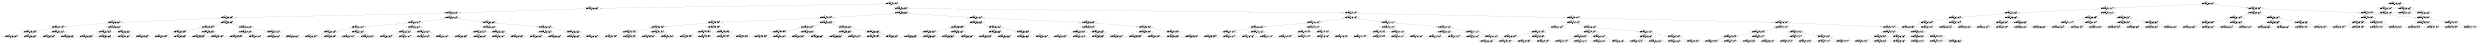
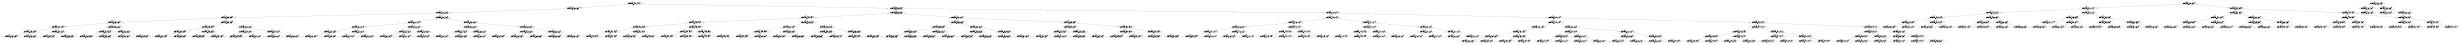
(480, 37) -> none
